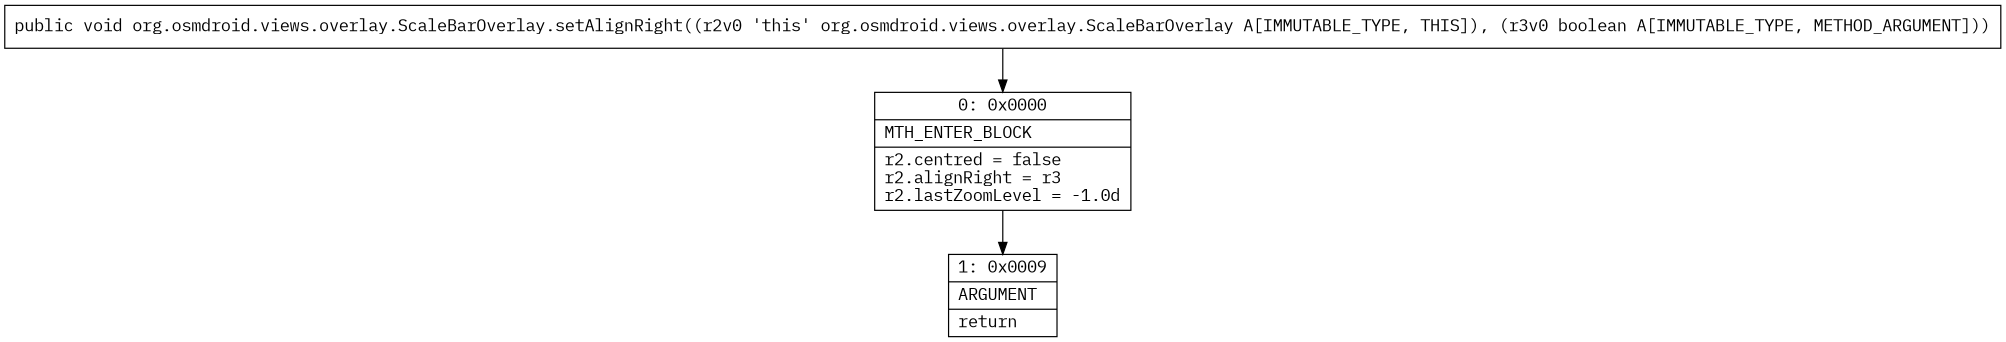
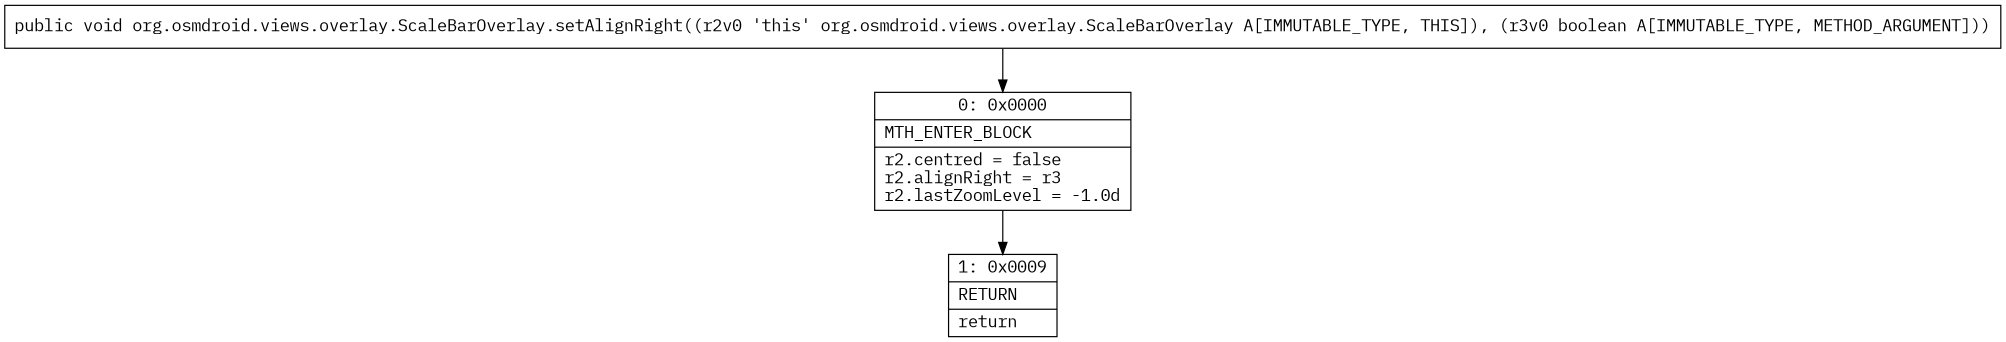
(998, 295) -> (988, 295)
